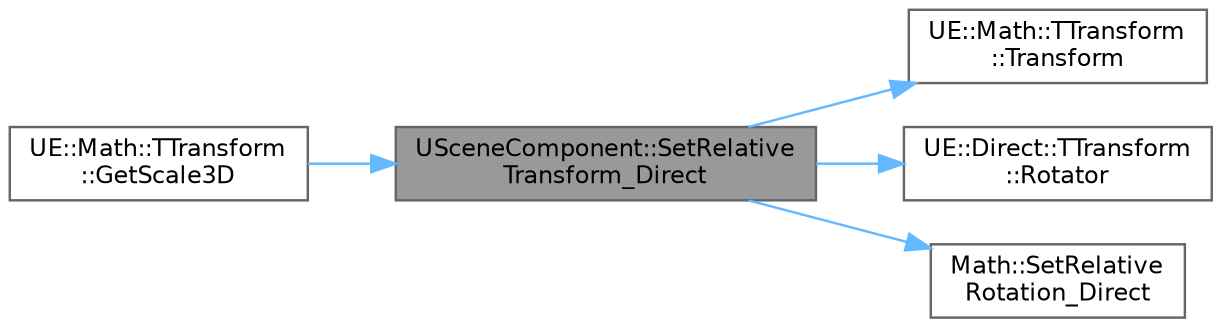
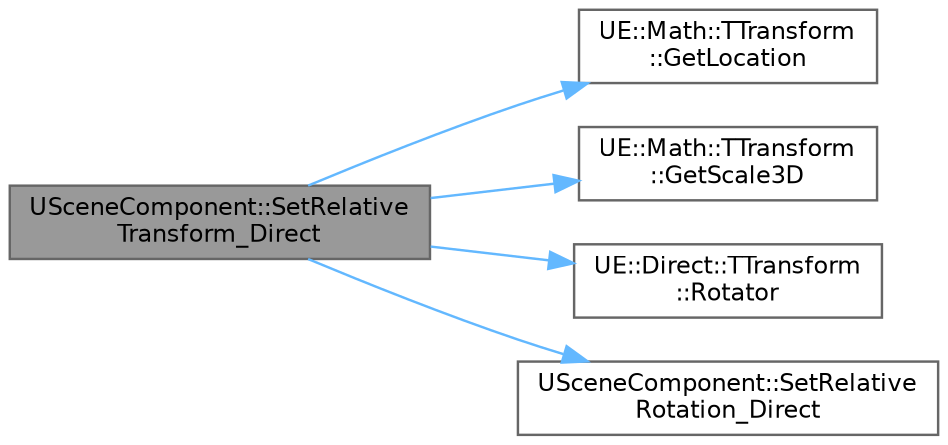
(1058, 46) -> (728, 46)
(339, 164) -> (493, 191)
(1058, 281) -> (728, 398)
